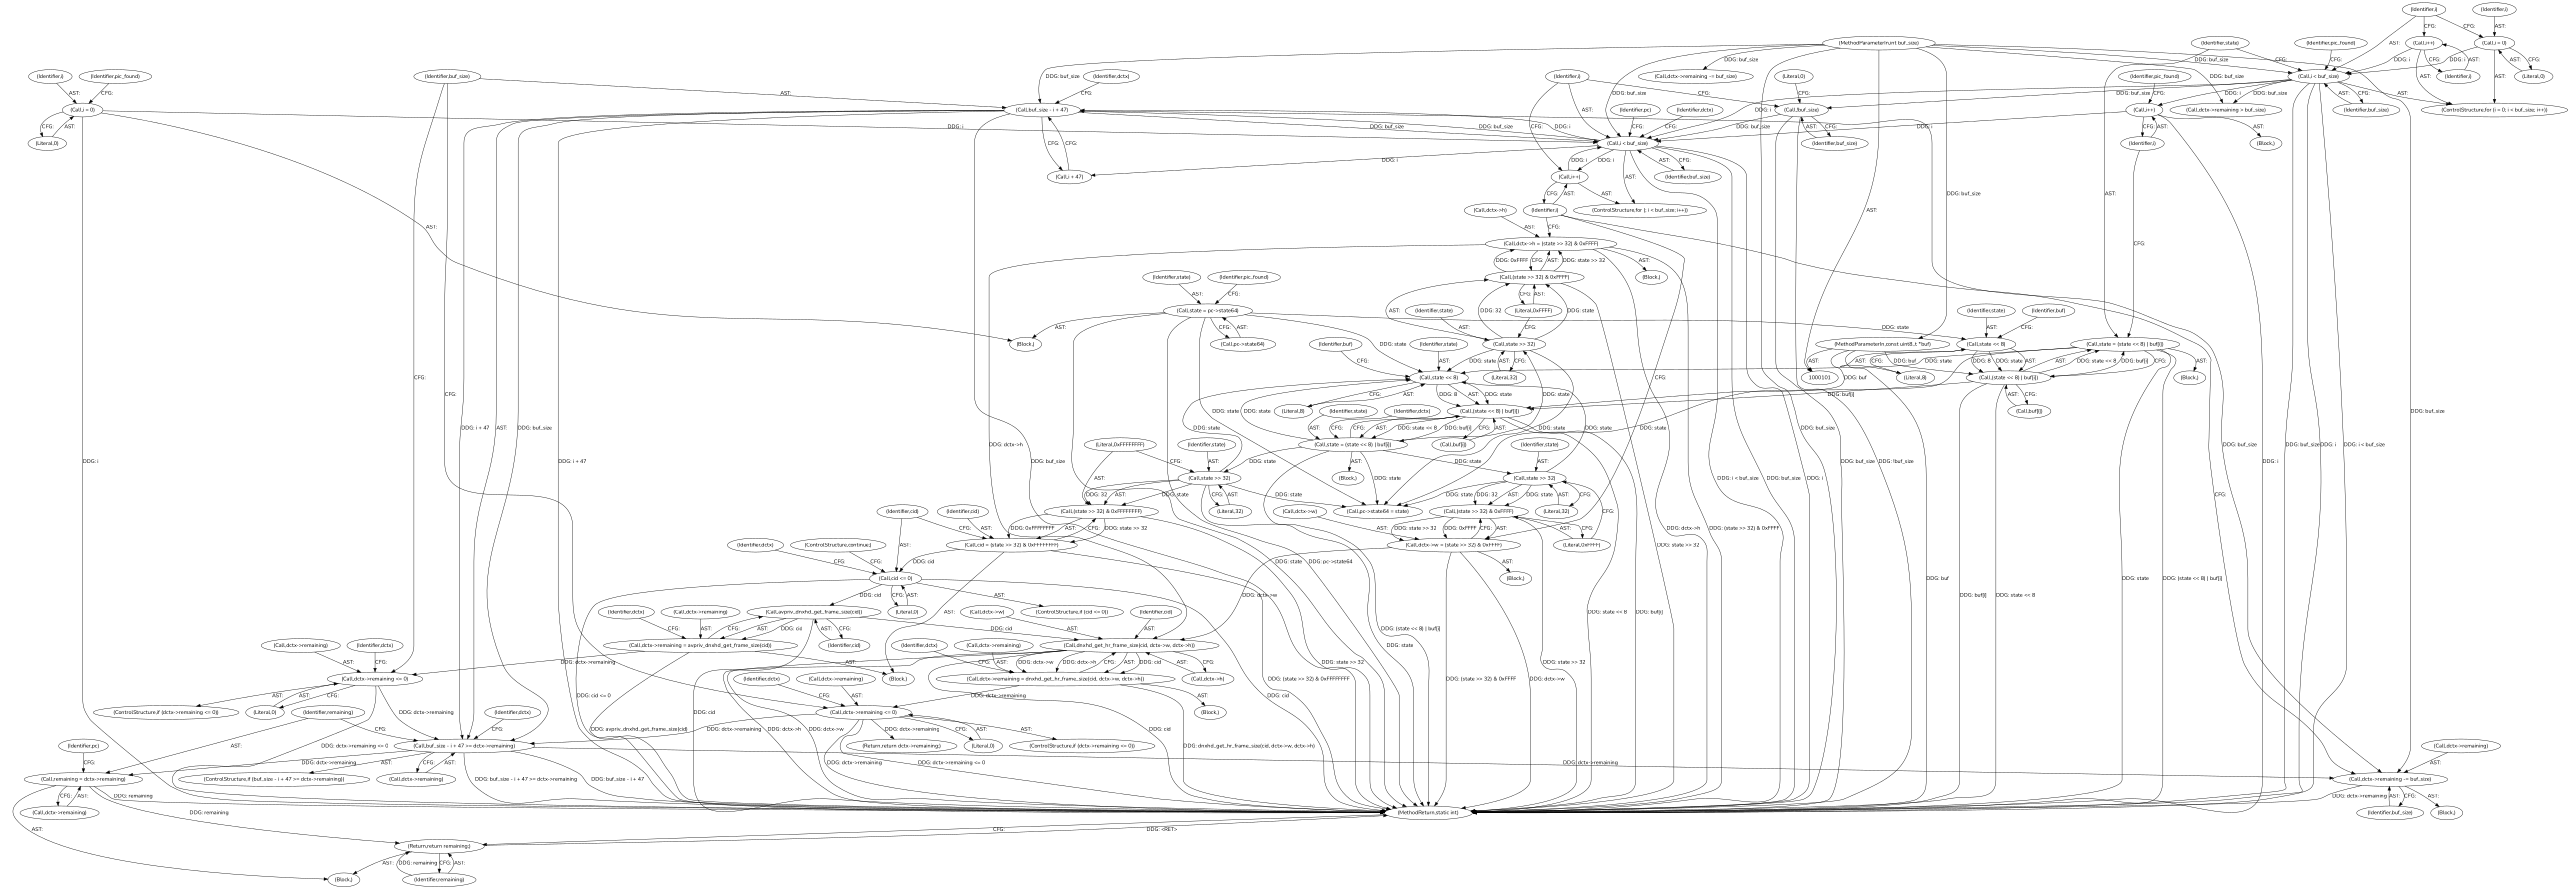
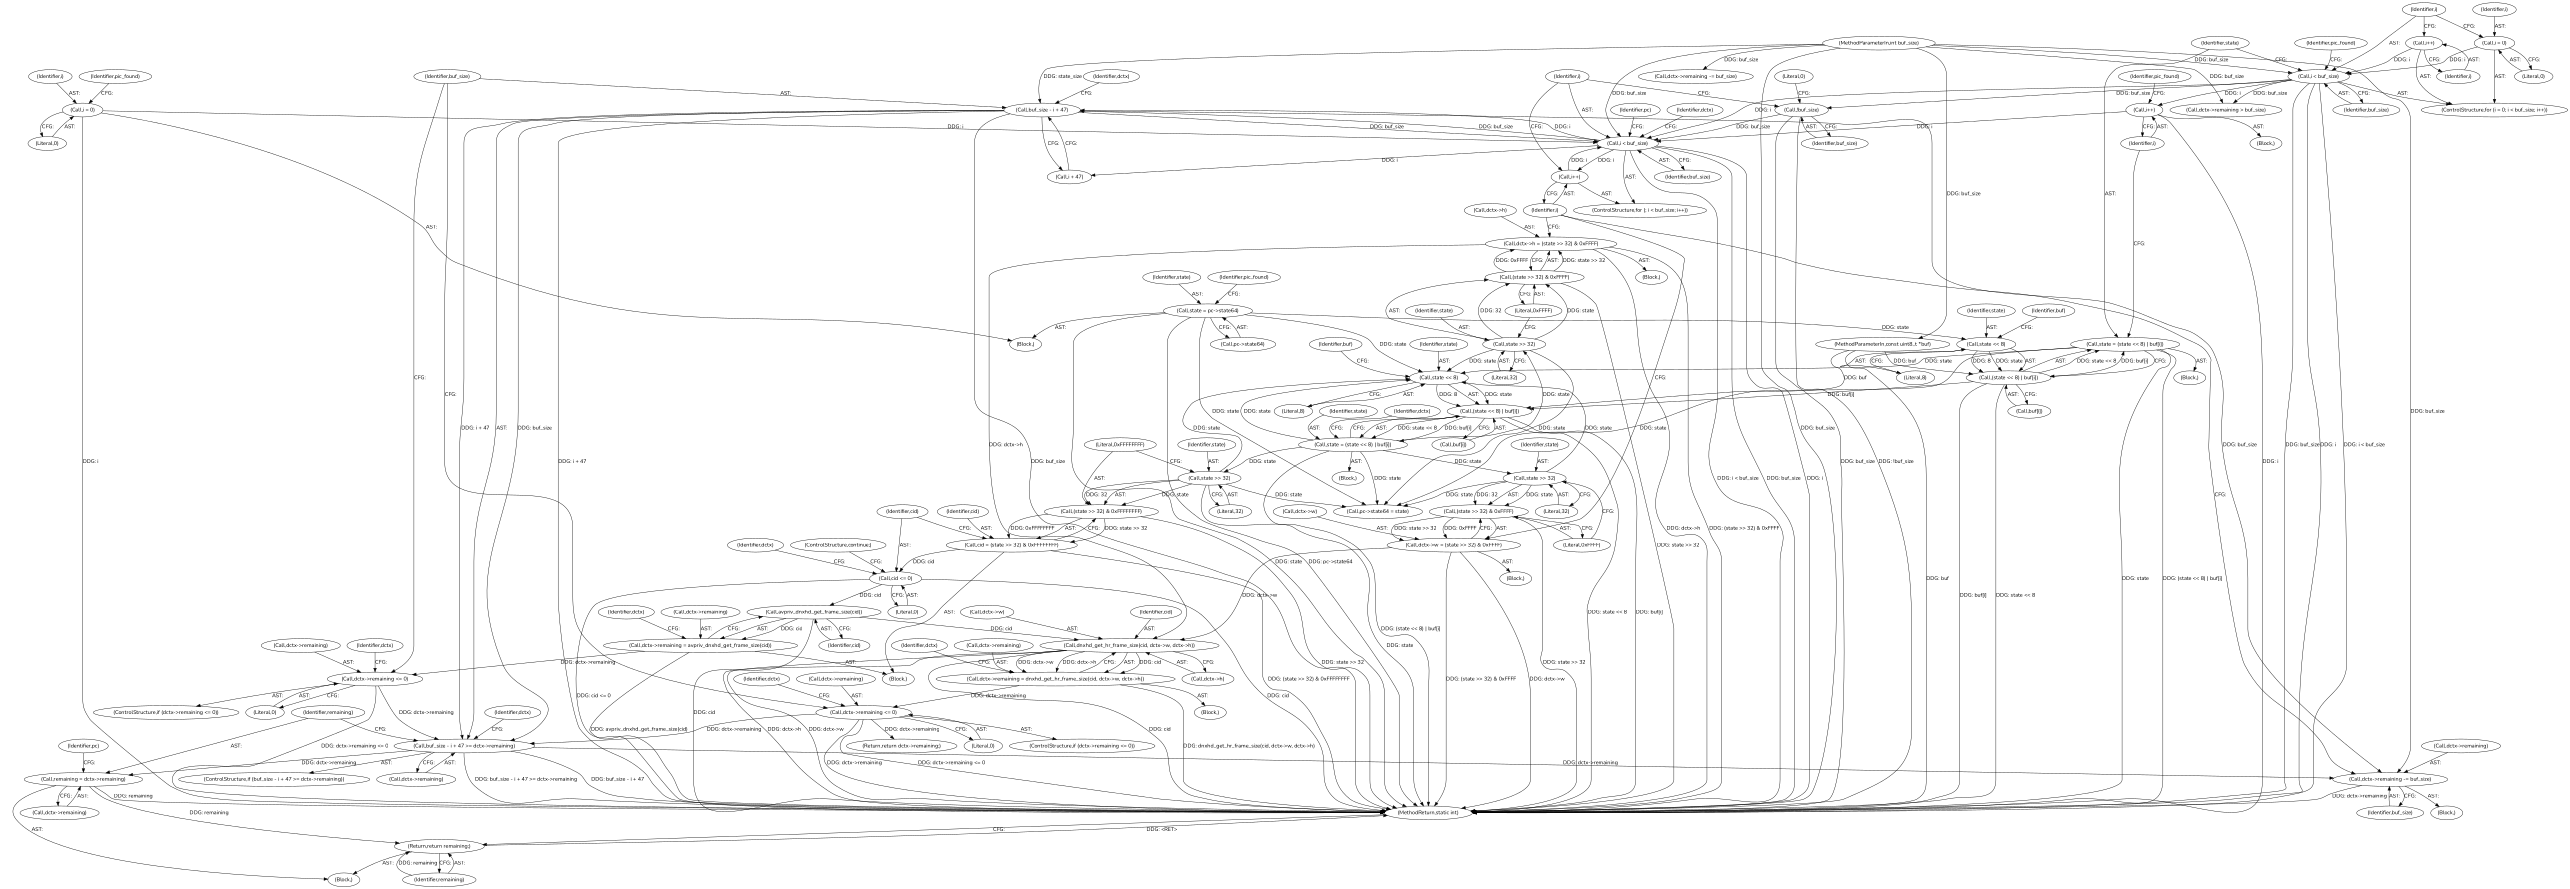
(1063, 77) -> (1063, 77)
(1820, 378) -> none
(1072, 612) -> none
